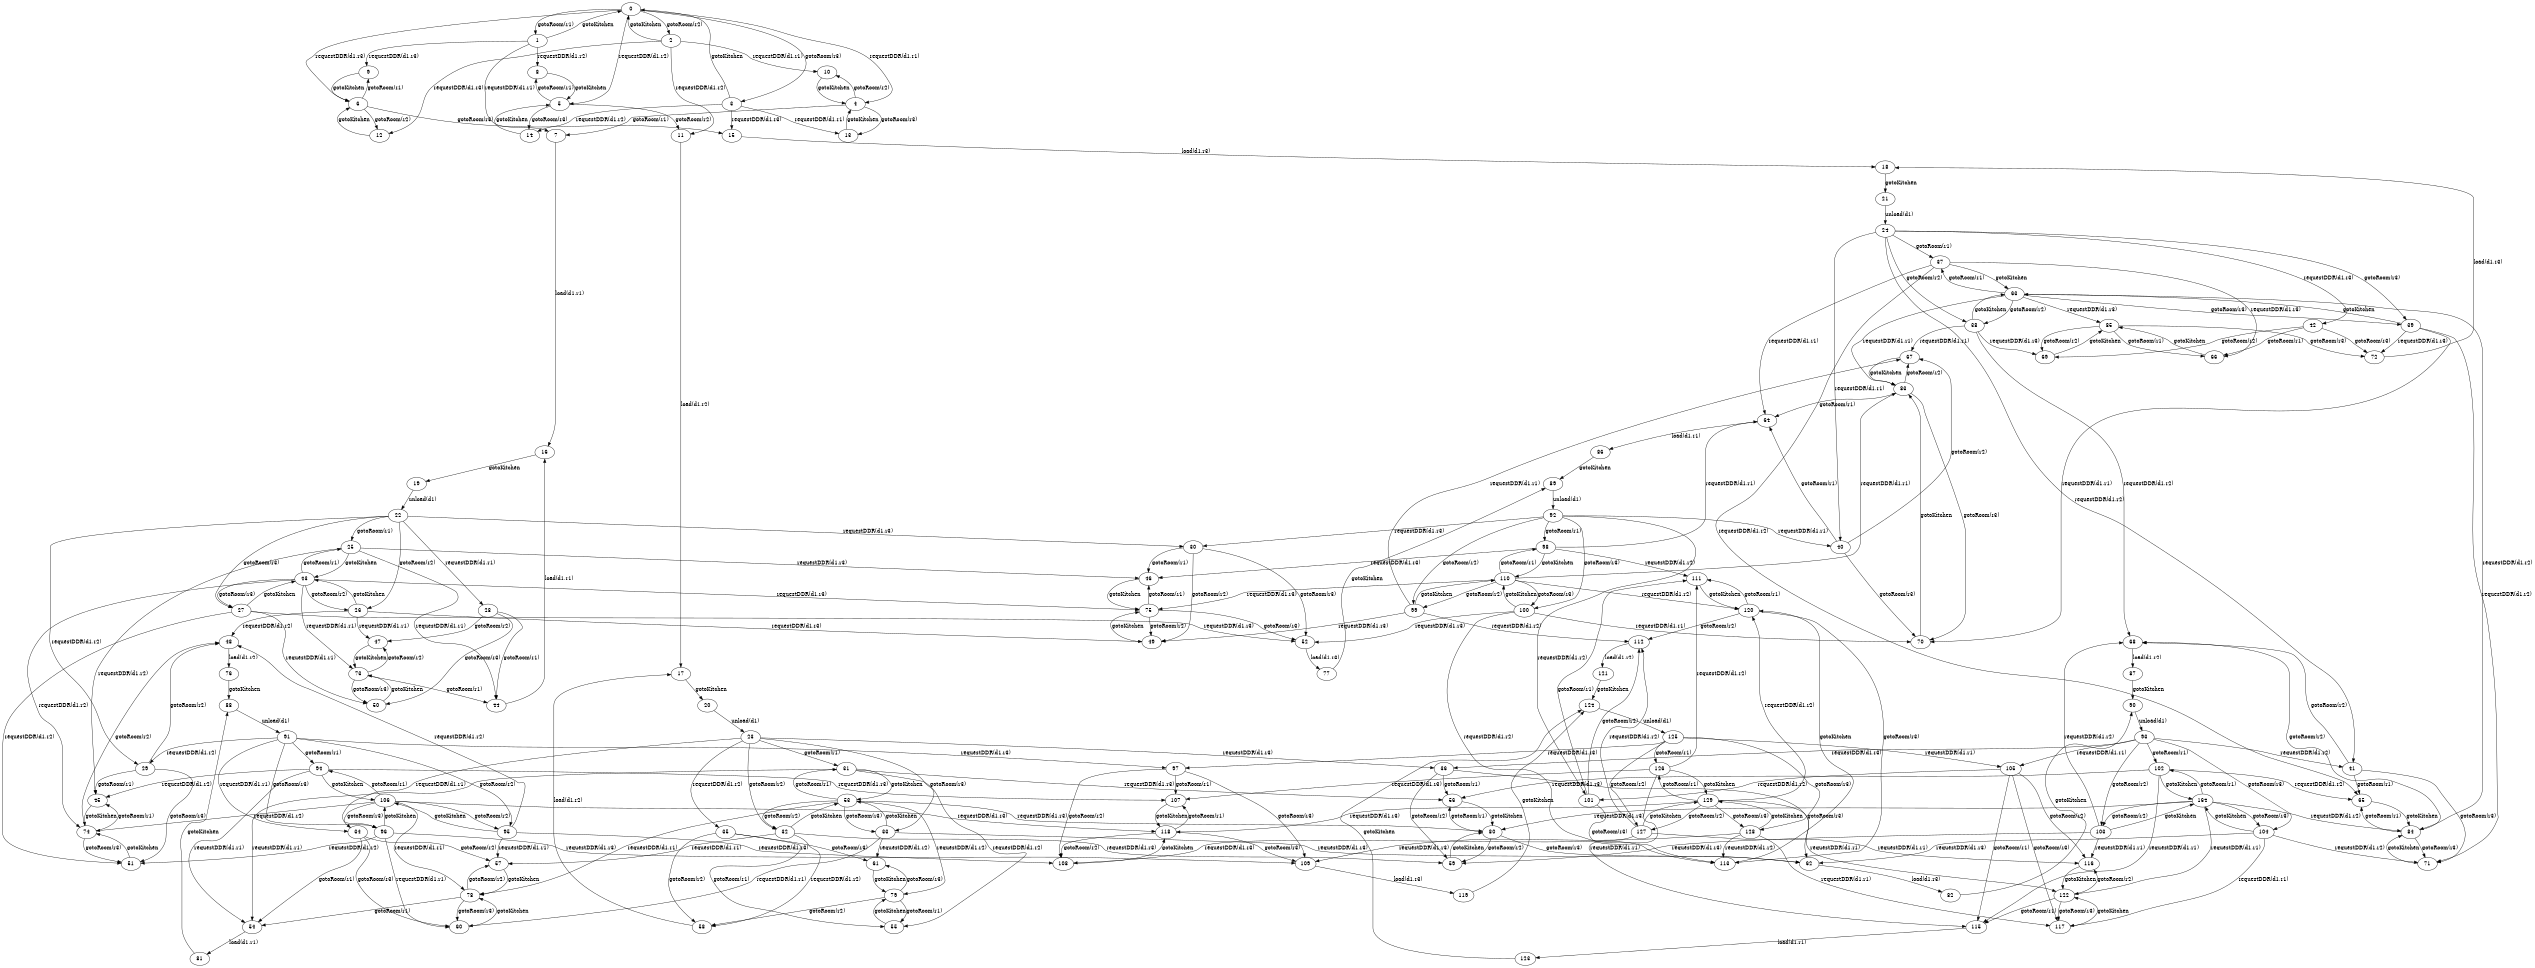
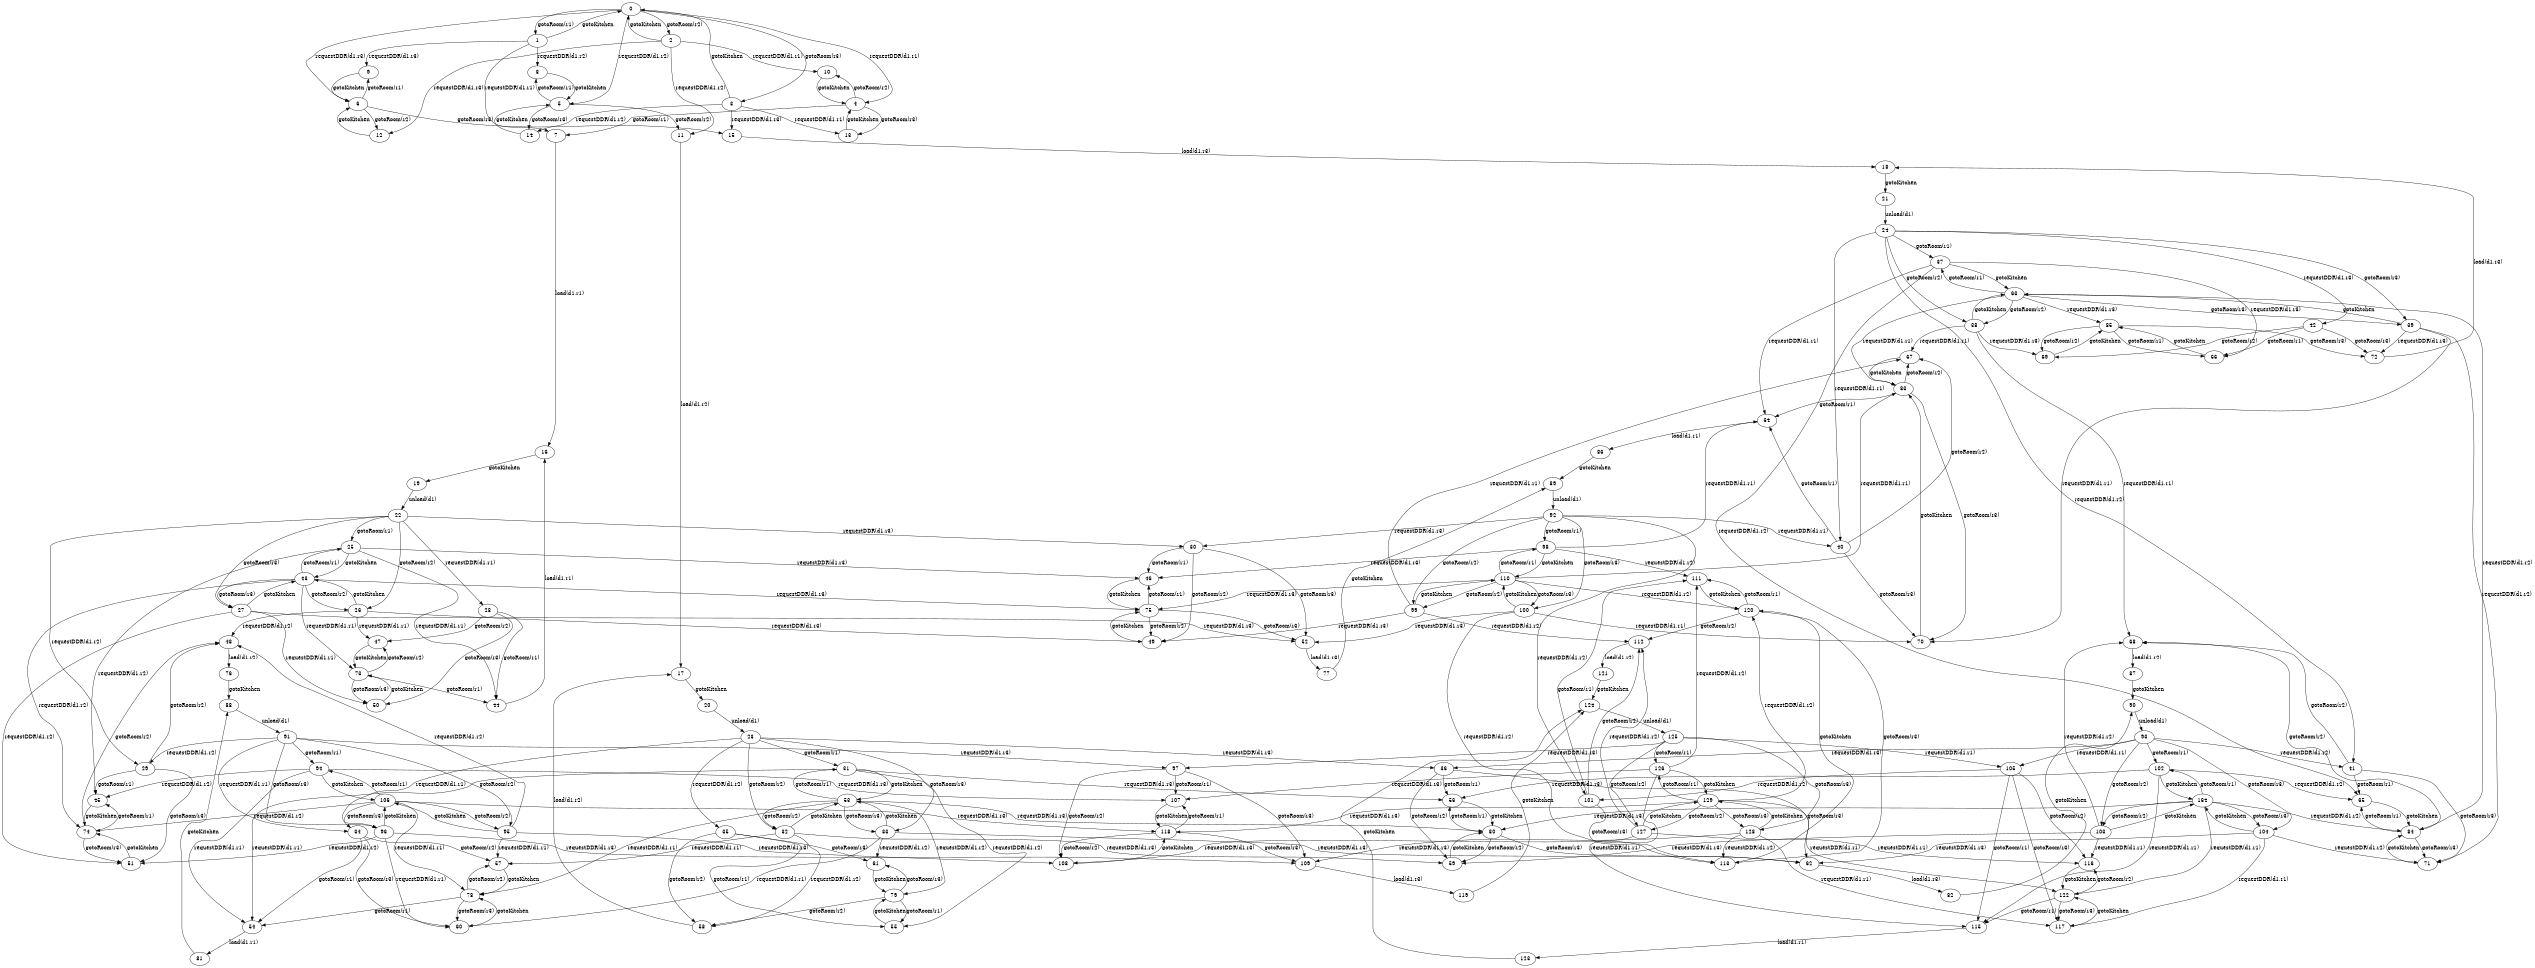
(2149, 484) -> (2149, 484)
